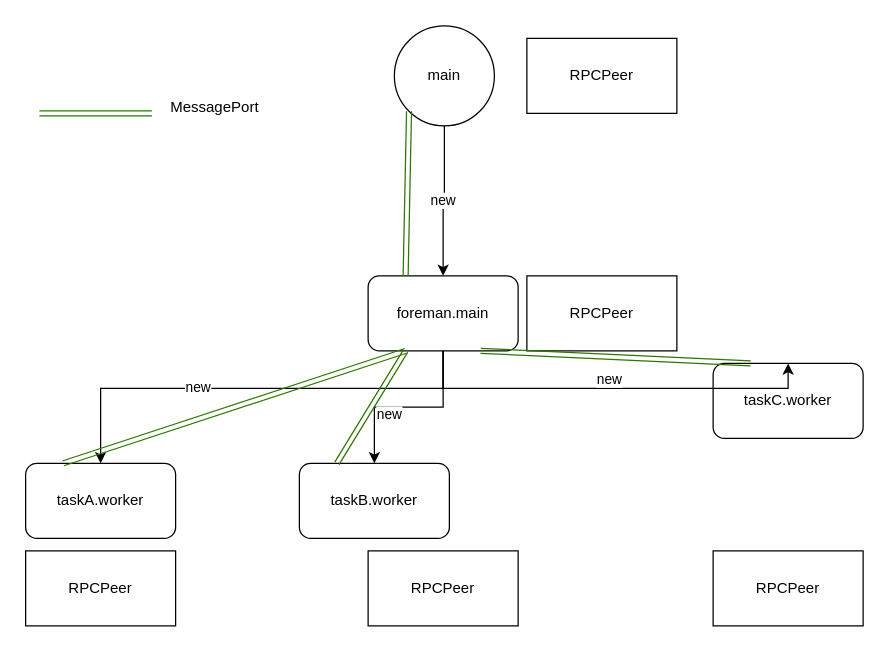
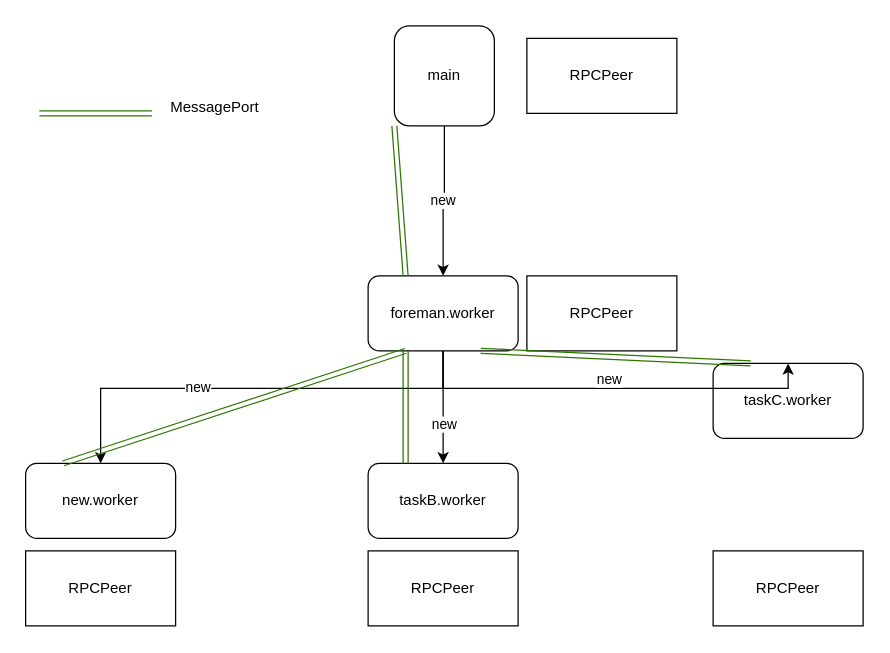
(444, 76) -> (444, 76)
(443, 313) -> (443, 313)
(101, 501) -> (101, 501)
(374, 501) -> (443, 501)
